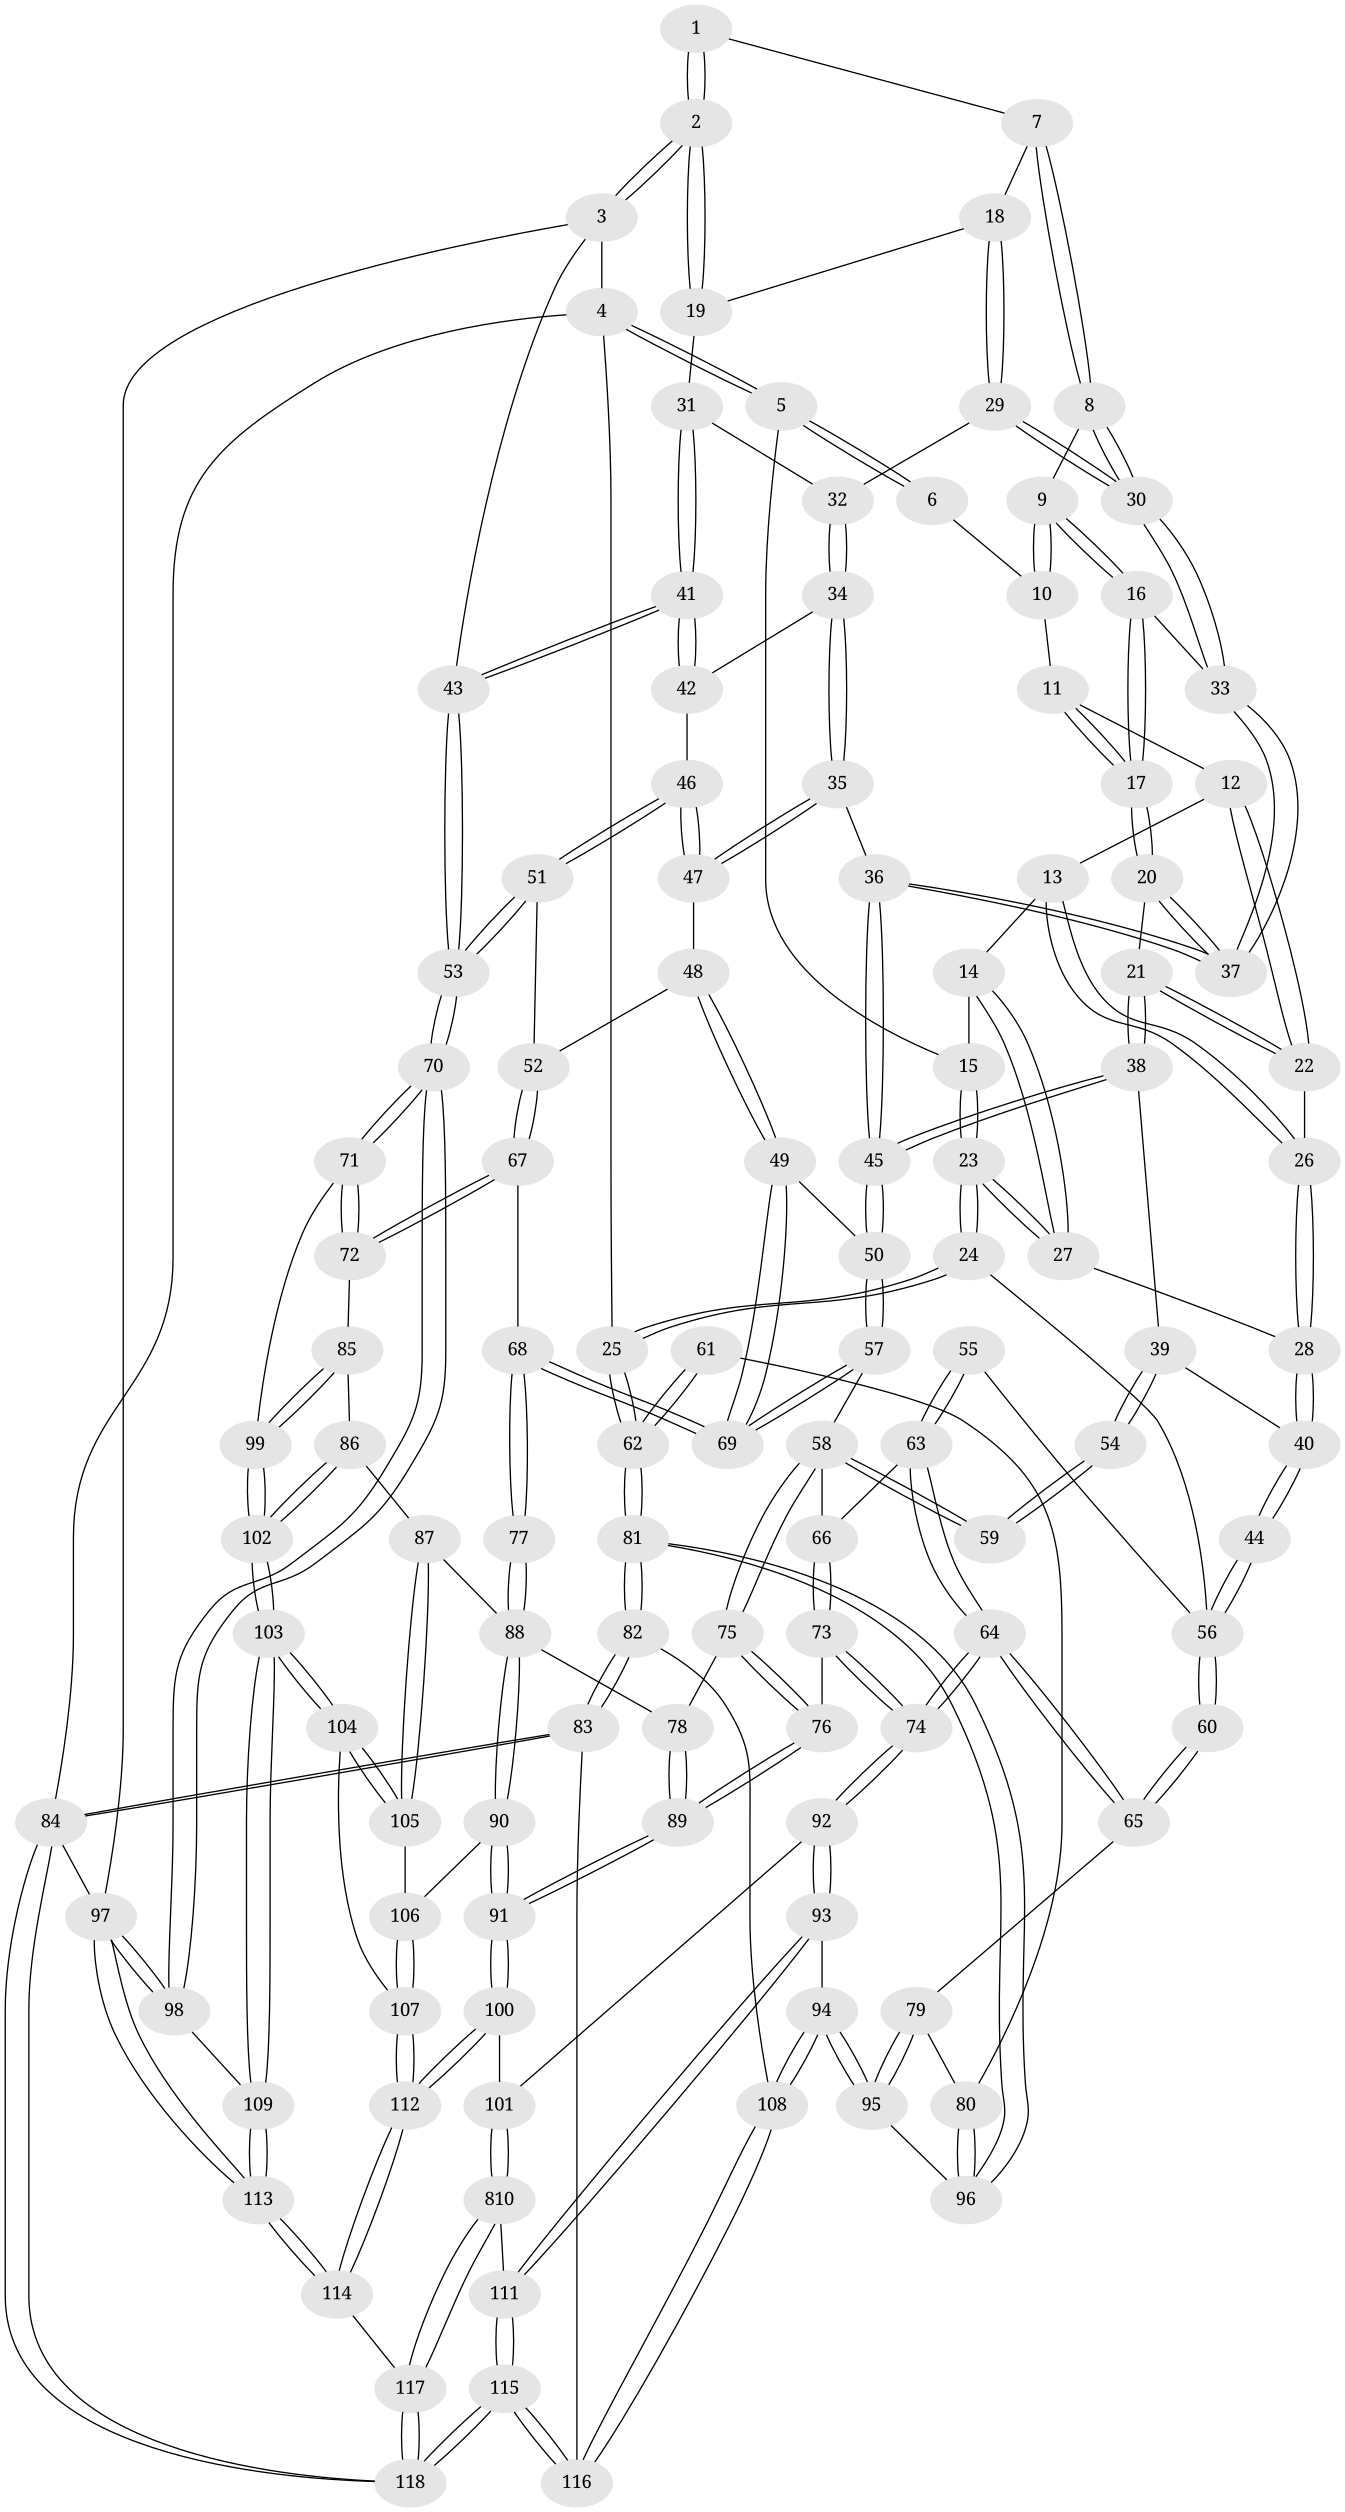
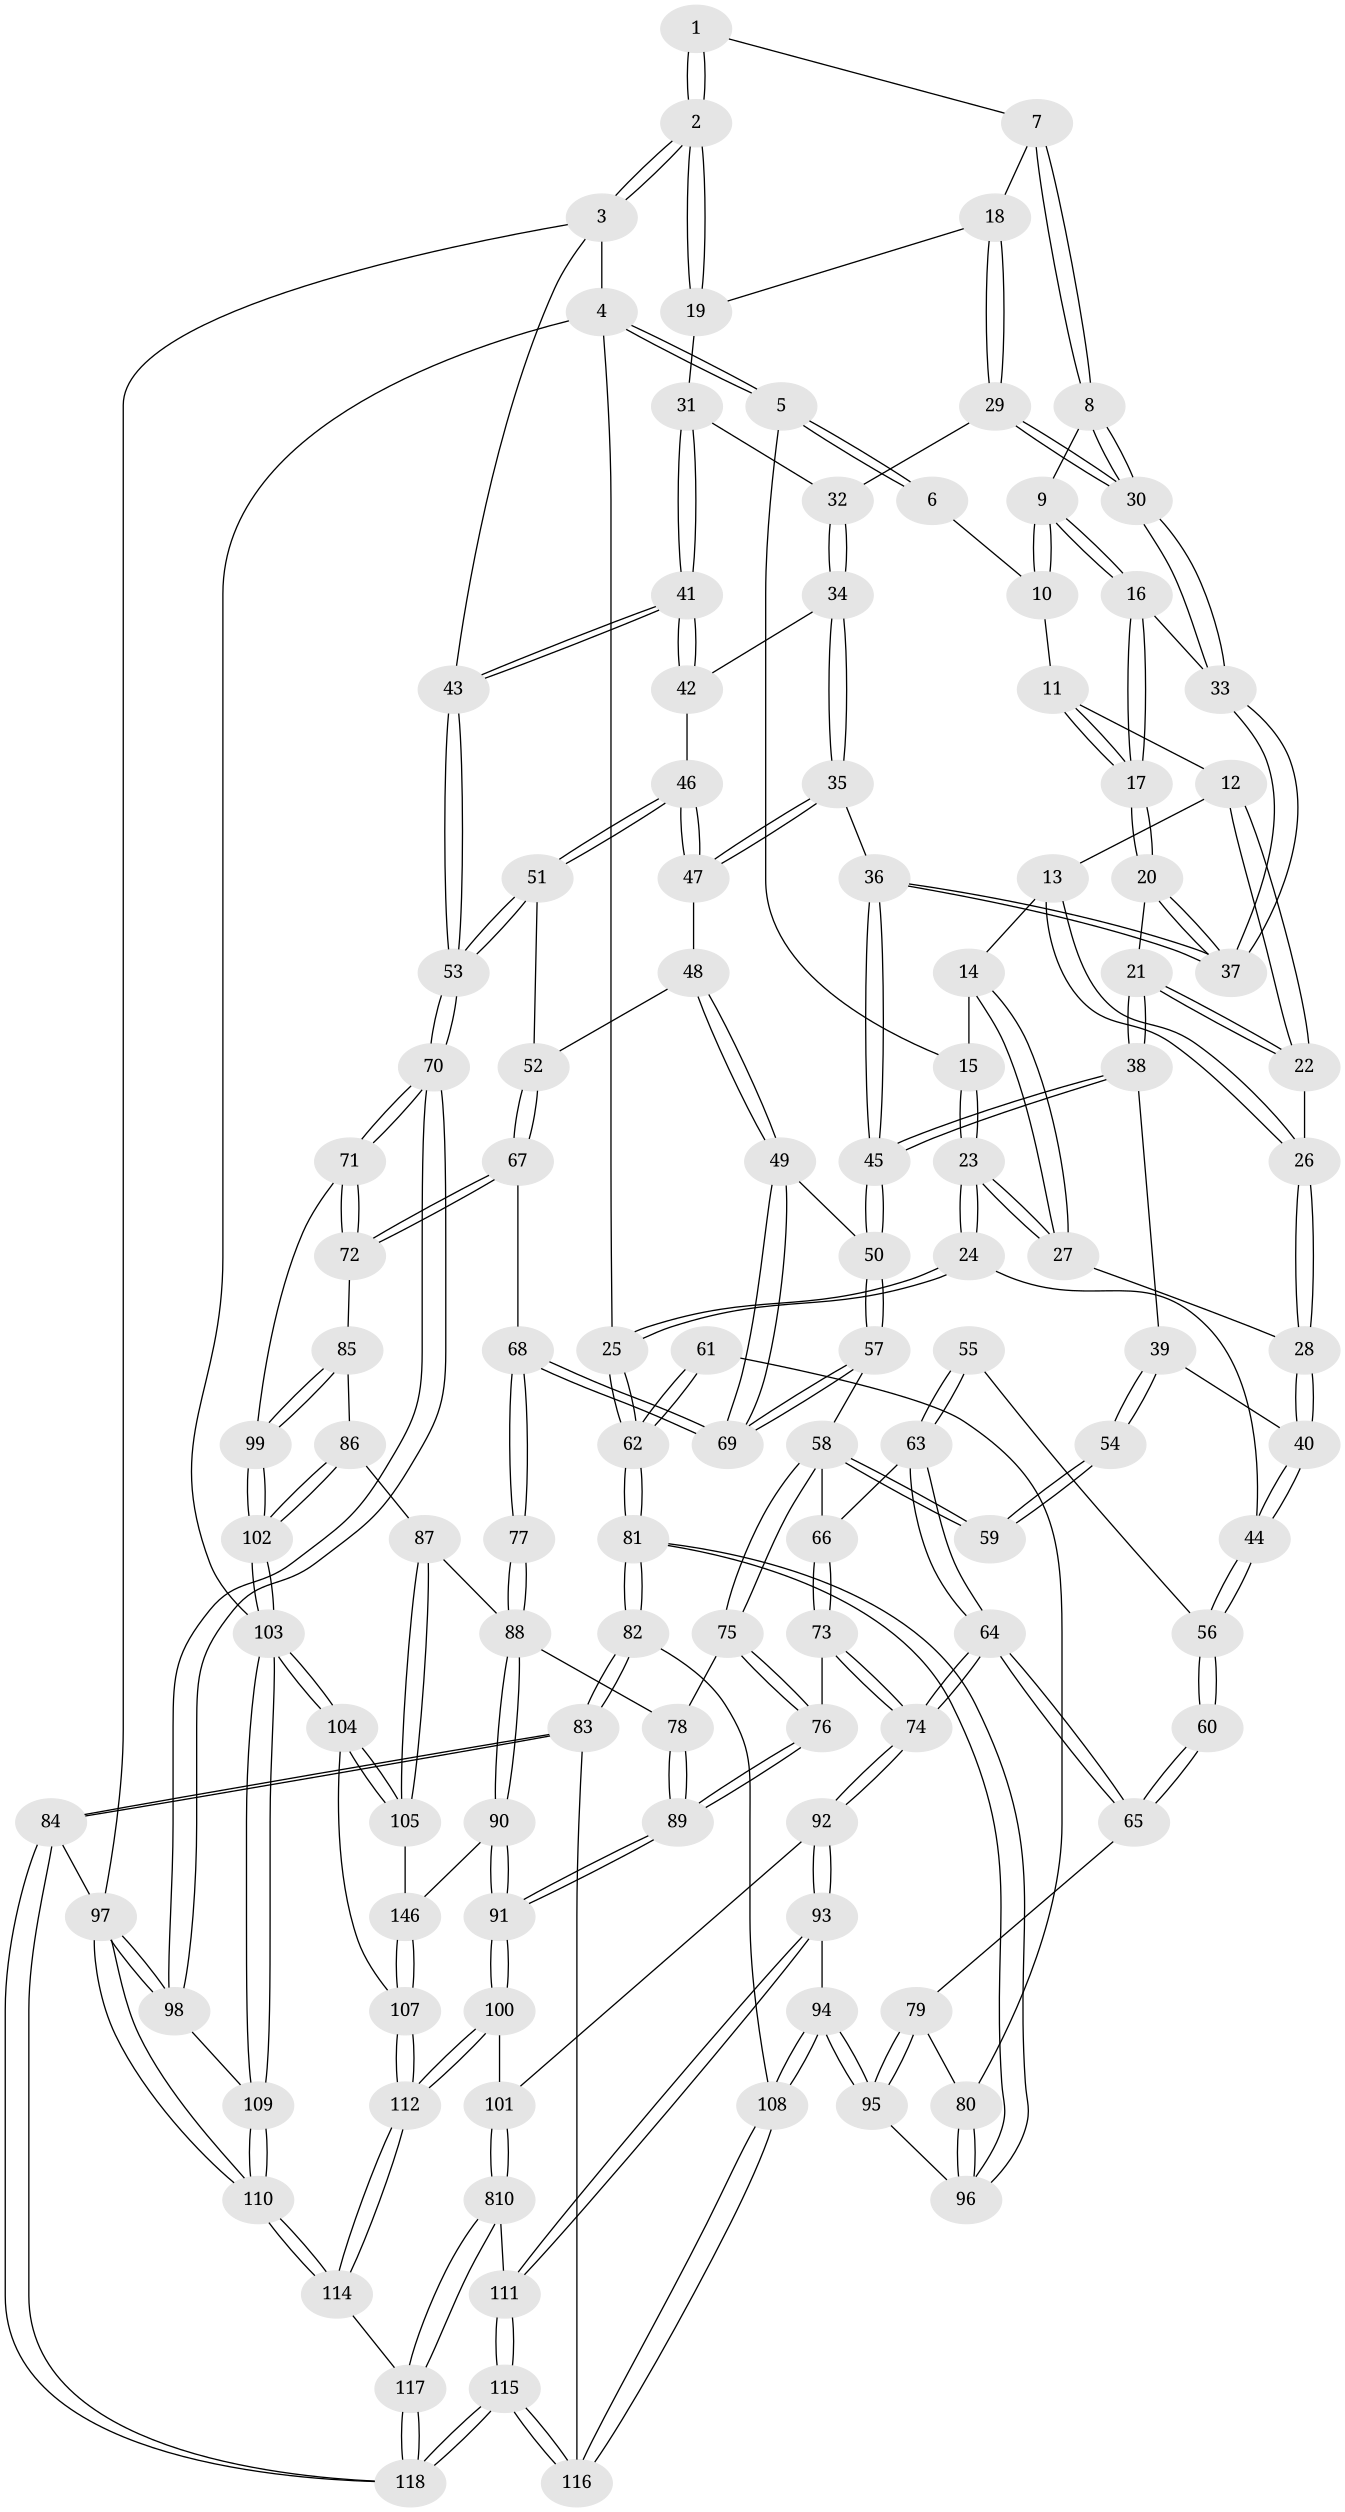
(173, 942) -> (223, 878)
(1149, 1411) -> (1198, 1319)
(405, 1917) -> (405, 1917)
(258, 2200) -> (258, 2200)
